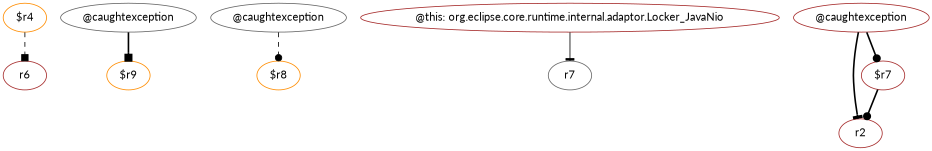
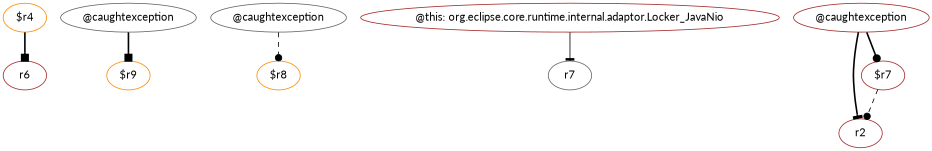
(25, 43) -> (25, 43)
(873, 101) -> (873, 101)
